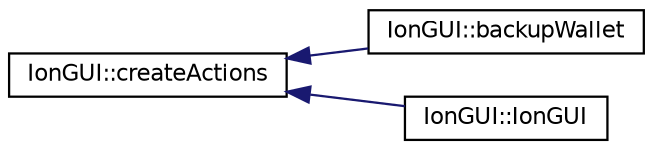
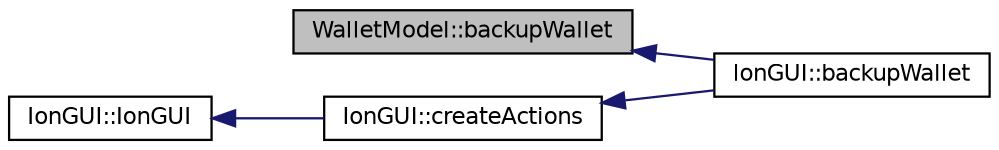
none -> (463, 32)
(357, 100) -> (280, 118)
